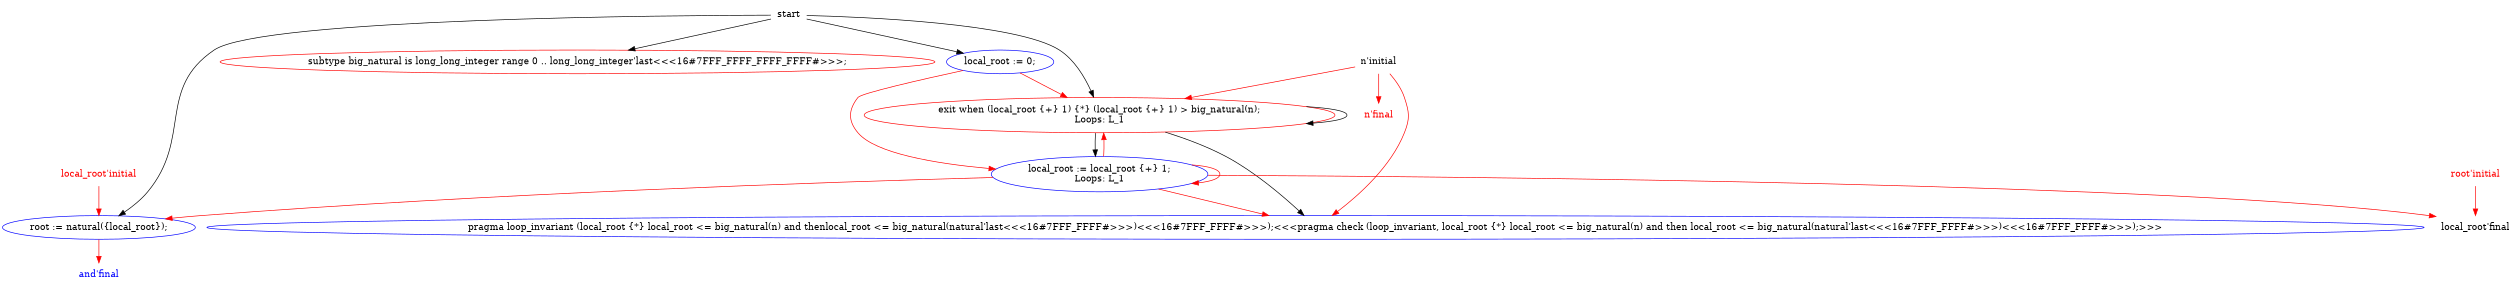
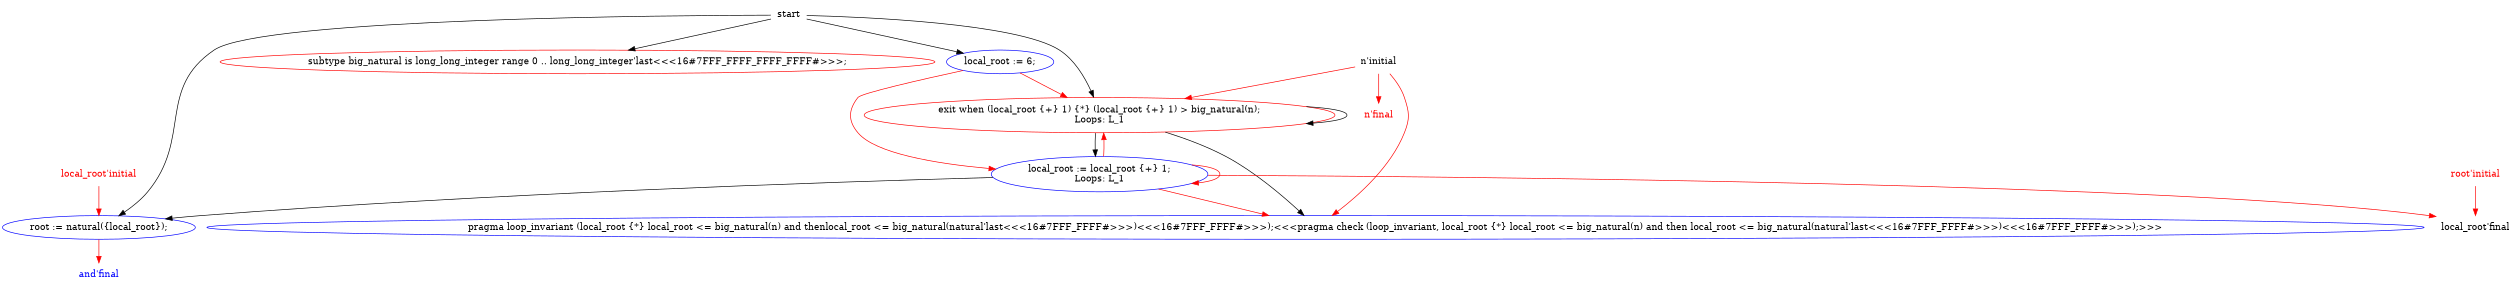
(1000, 62) -> (1000, 62)
(582, 193) -> (582, 193)
